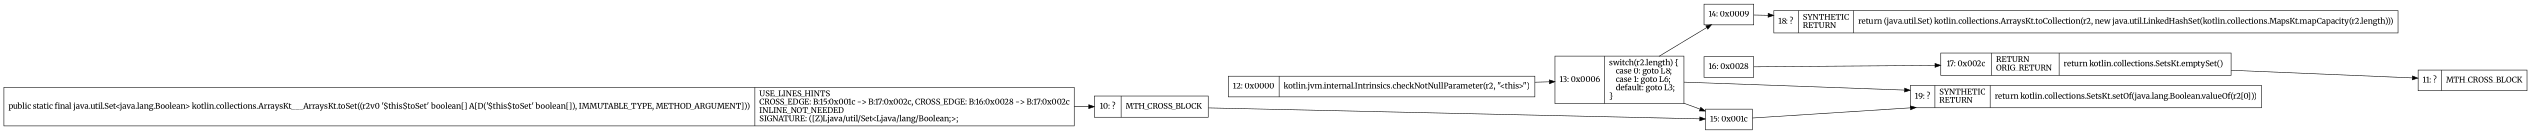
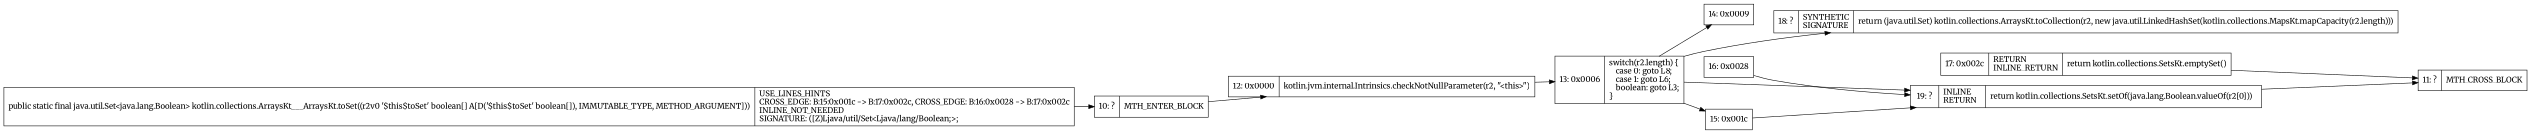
(1761, 15) -> (1754, 42)
(1820, 26) -> (1826, 26)
(1844, 66) -> (1829, 88)
(2024, 68) -> (2026, 68)
none -> (2337, 86)
(1642, 88) -> (1644, 88)
(1963, 92) -> (1958, 92)
(1164, 106) -> (1164, 106)
(1454, 113) -> (1234, 99)
